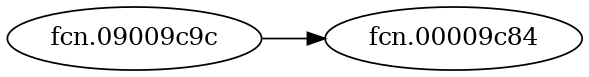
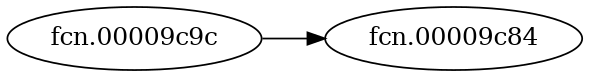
(134, 39) -> (134, 39)
